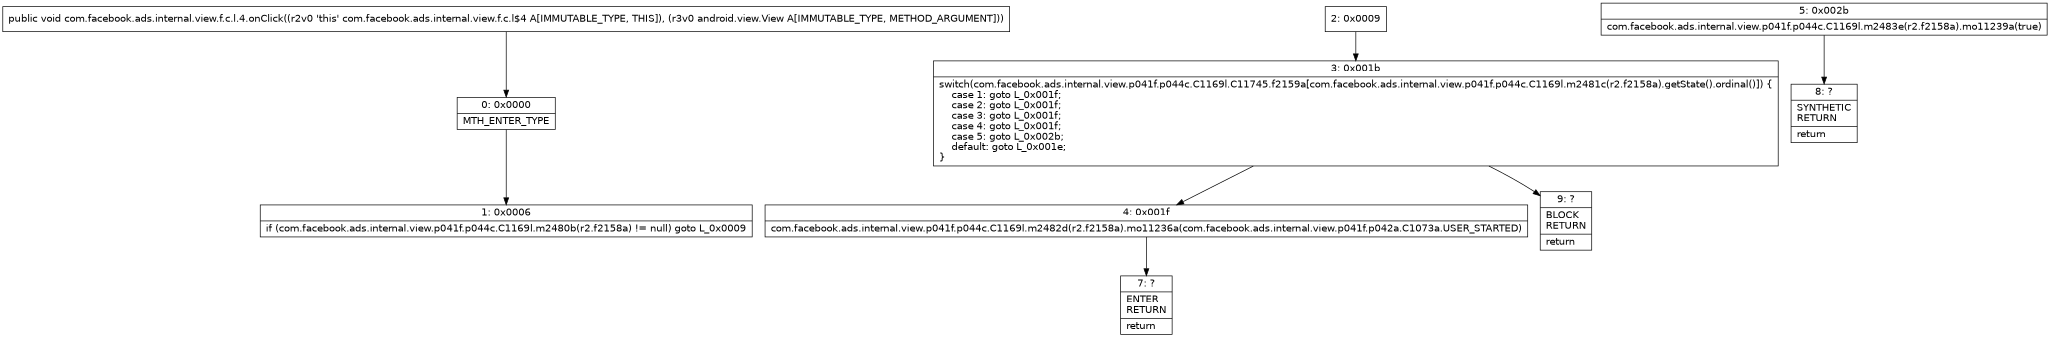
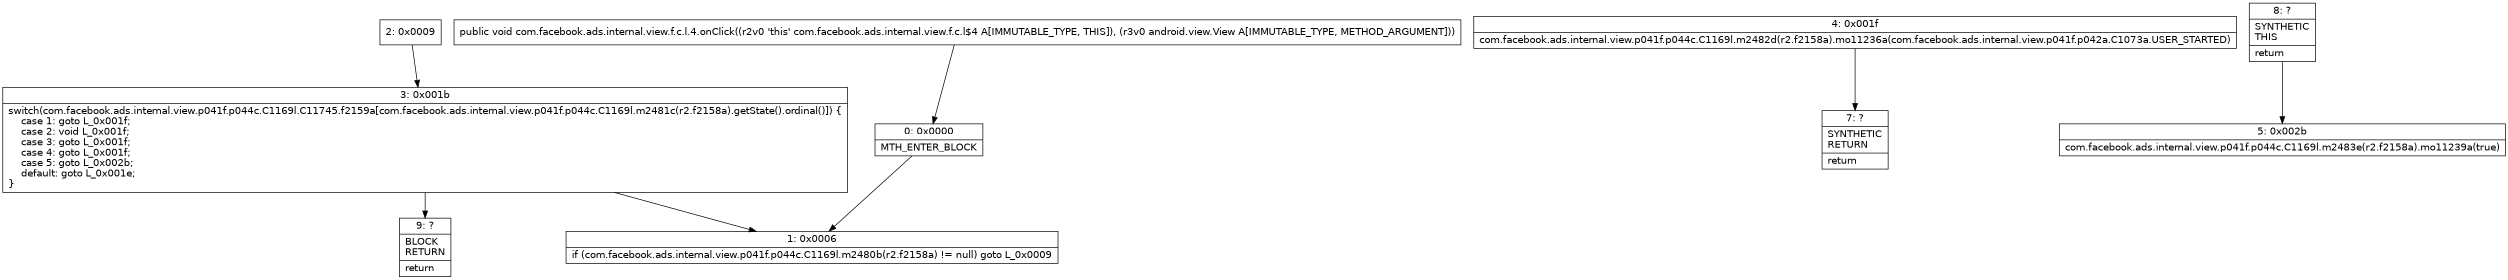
(1824, 56) -> (2282, 89)
(1000, 105) -> (69, 132)
(1817, 118) -> (2266, 37)
(506, 121) -> (929, 148)
(1218, 184) -> (682, 211)
(1143, 300) -> (1855, 134)
